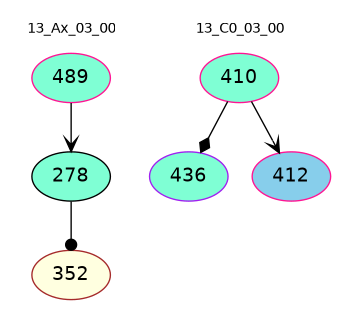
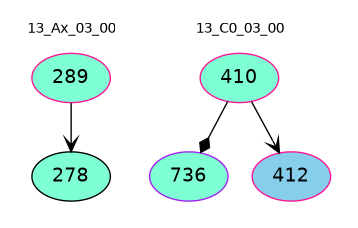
(71, 78) -> (71, 78)
(189, 176) -> (189, 176)
(71, 275) -> none
